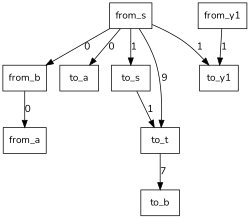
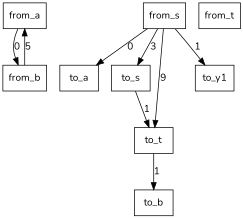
none -> (220, 16)
(223, 16) -> none
(81, 45) -> (14, 43)
(134, 47) -> (153, 47)
(28, 109) -> (28, 47)
(163, 172) -> (157, 172)
